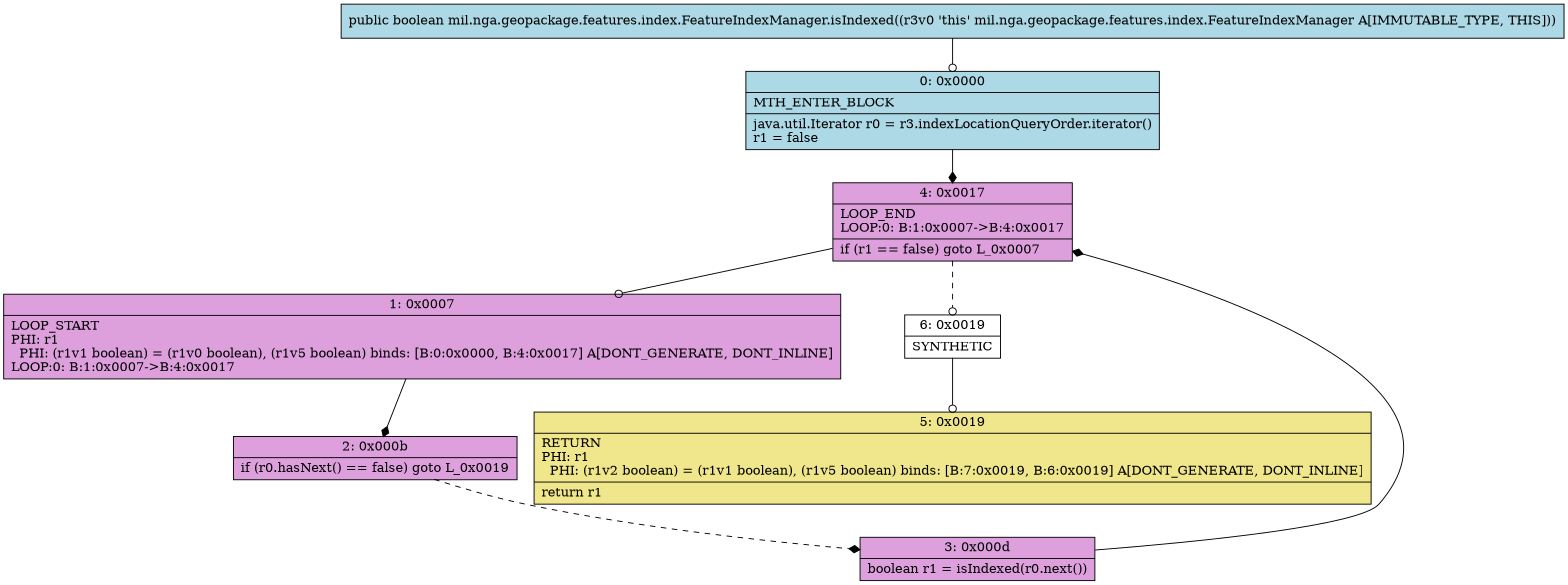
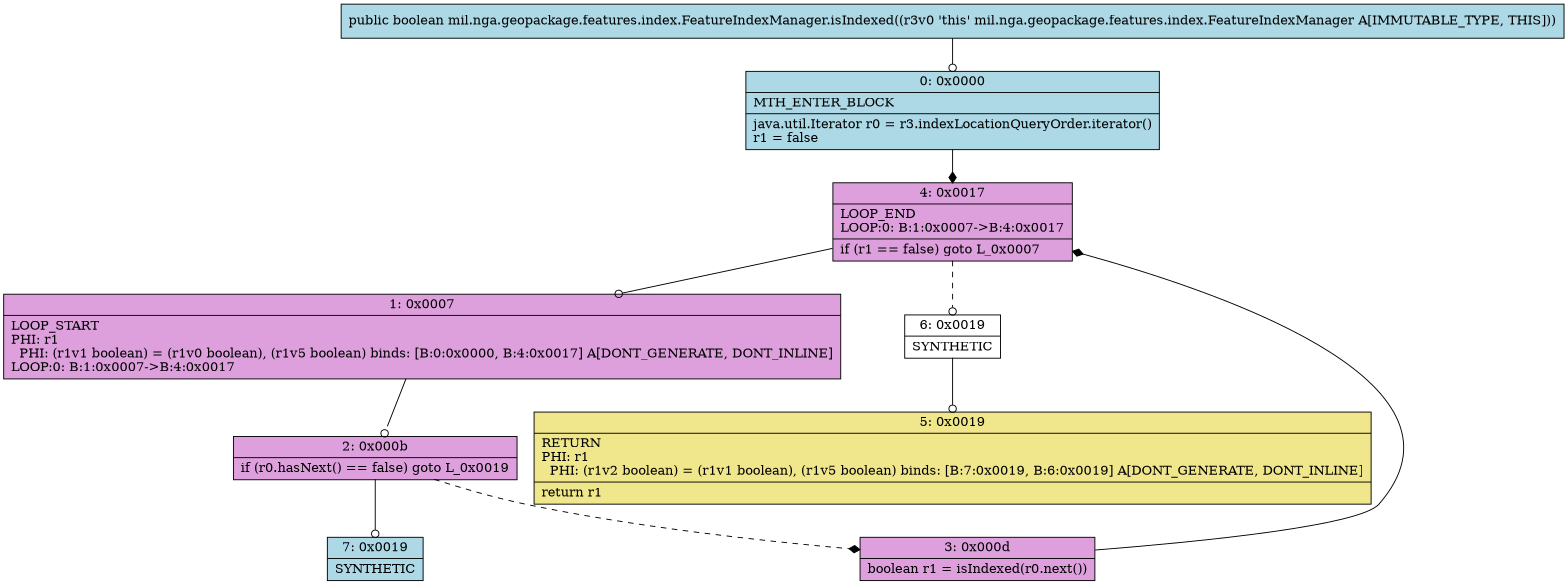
(397, 403) -> (397, 403)
none -> (375, 559)
